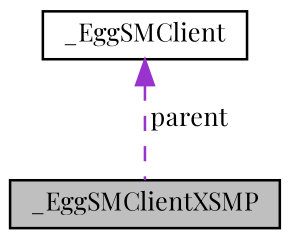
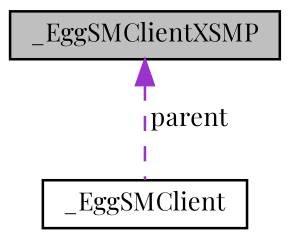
(145, 133) -> (145, 133)
